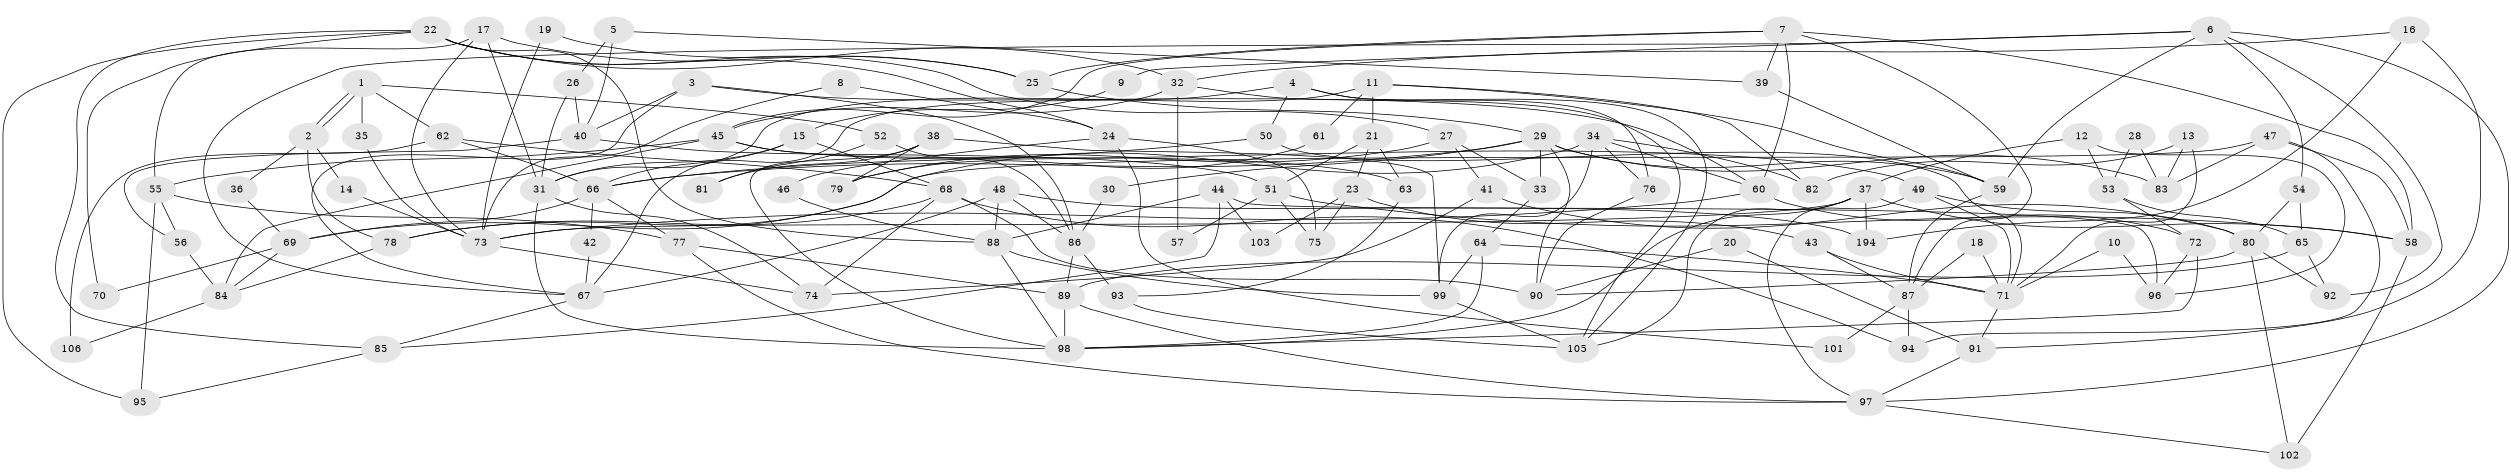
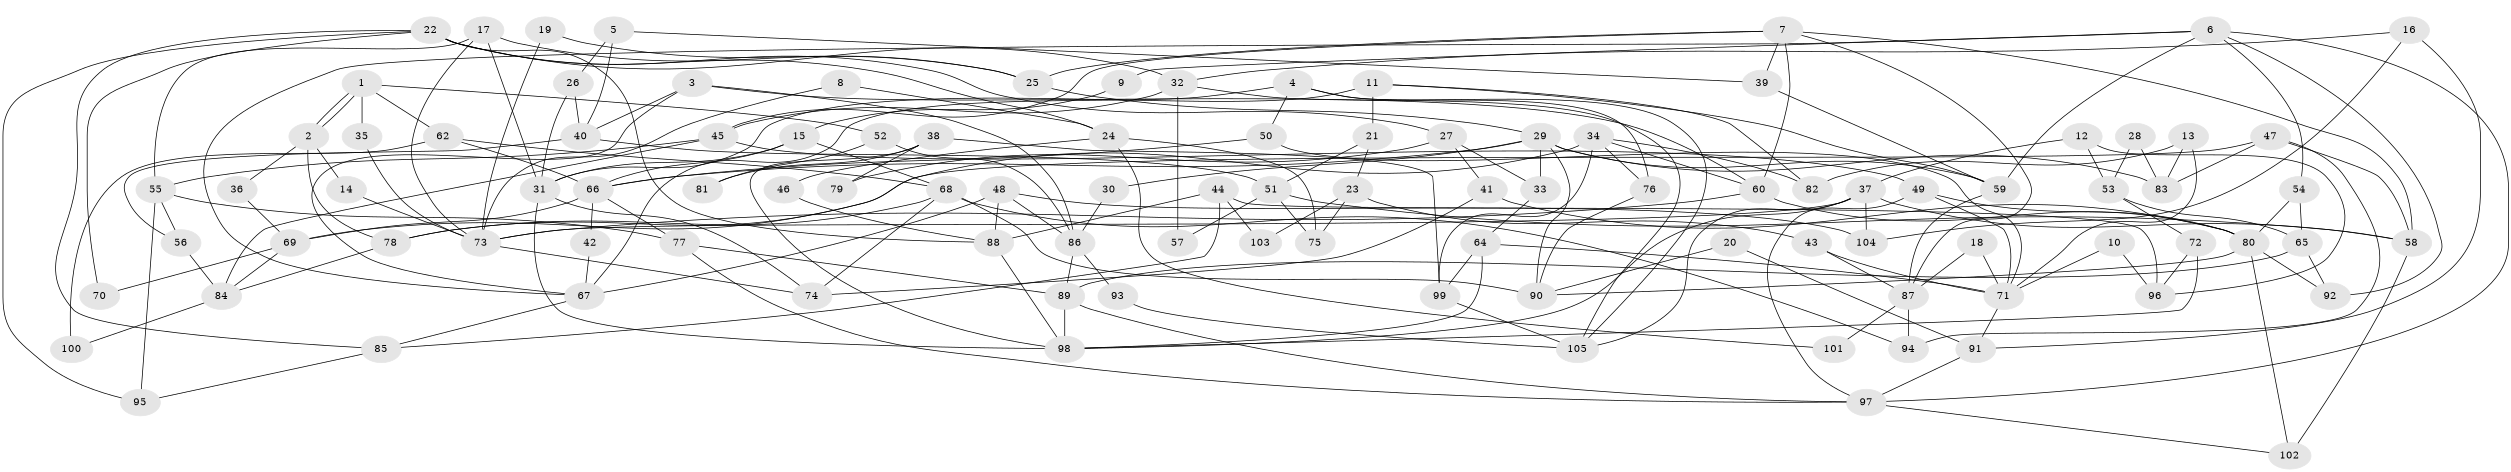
(1320, 137) -> none
(1406, 190) -> none
(1977, 218) -> (2004, 216)
(1866, 243) -> (1866, 243)
(1213, 286) -> none
(72, 349) -> (72, 349)
